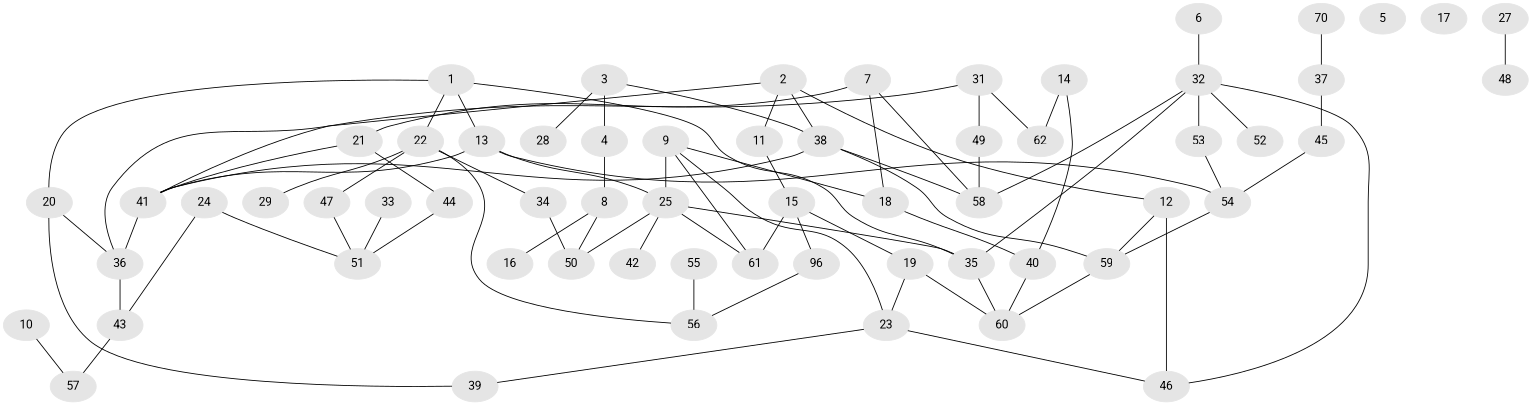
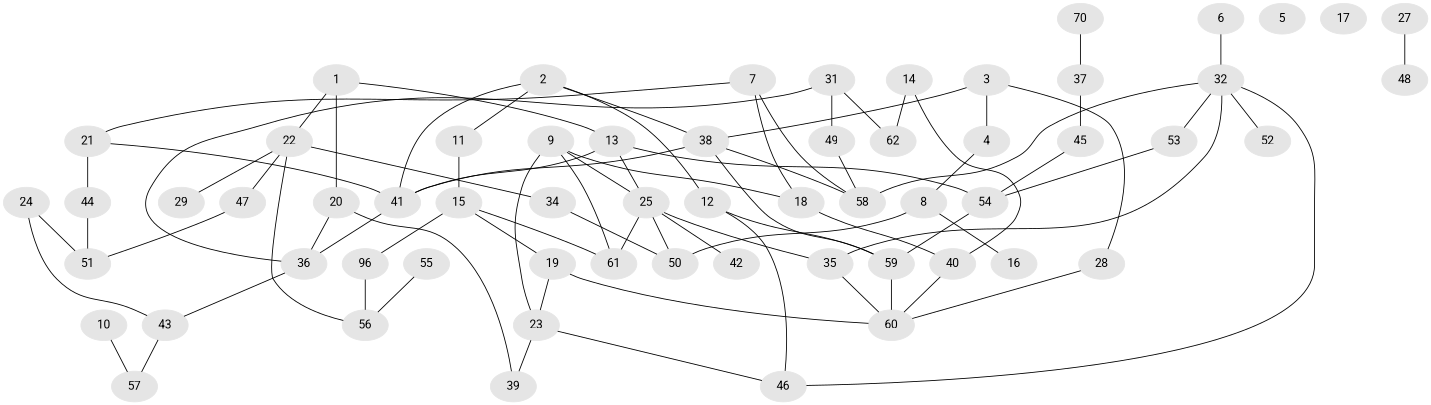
(720, 150) -> none
(388, 203) -> none
none -> (997, 295)
